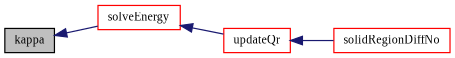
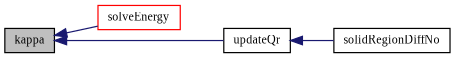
(208, 31) -> (145, 41)
(257, 41) -> (257, 41)
(392, 41) -> (392, 41)
